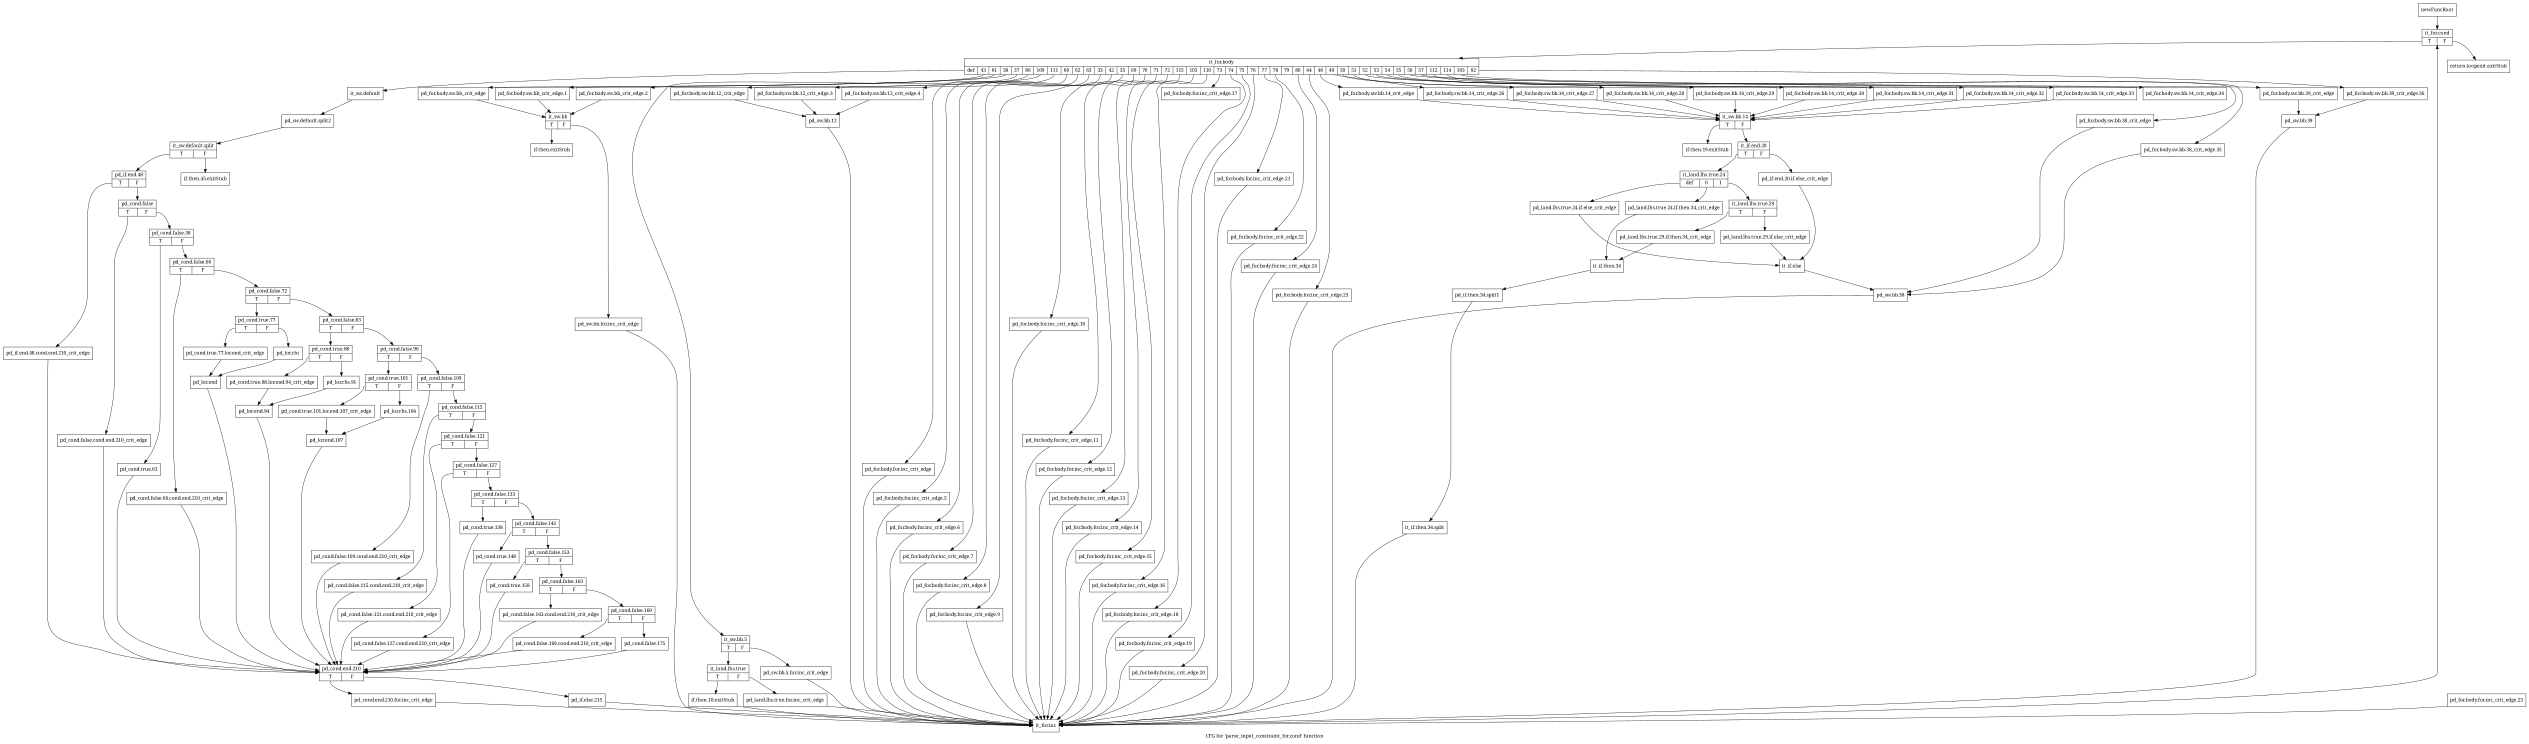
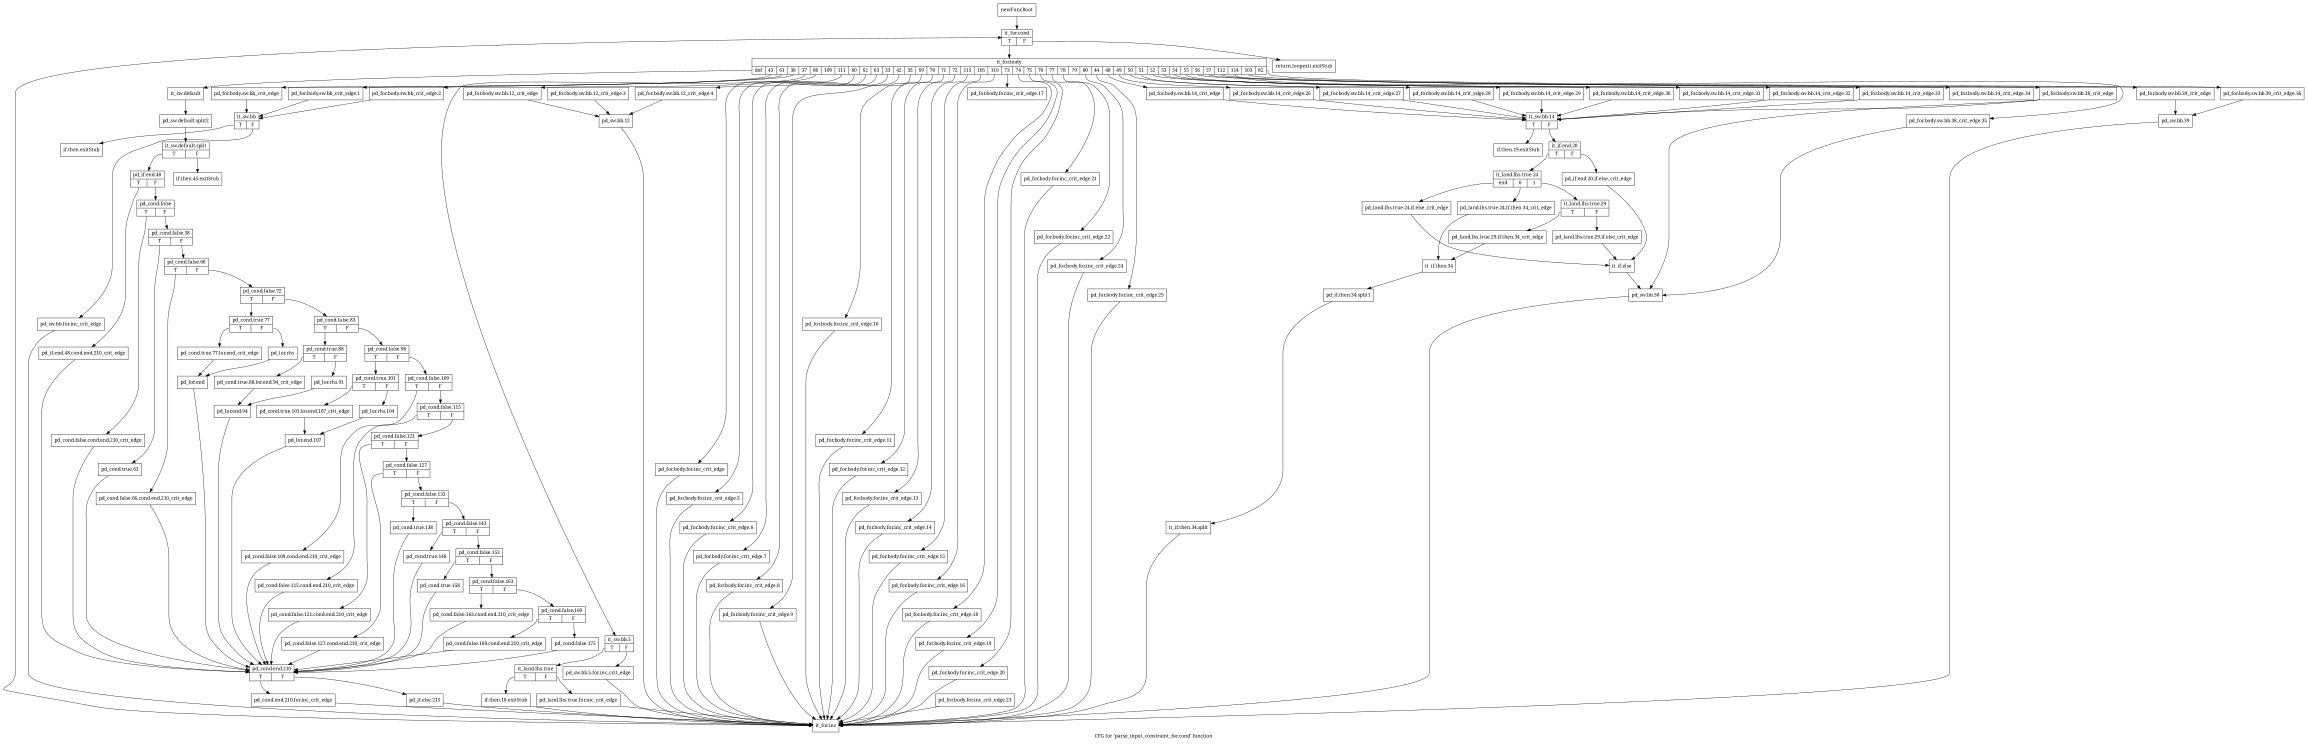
(940, 85) -> none
(1815, 109) -> (1800, 109)
(1690, 183) -> (1503, 183)
